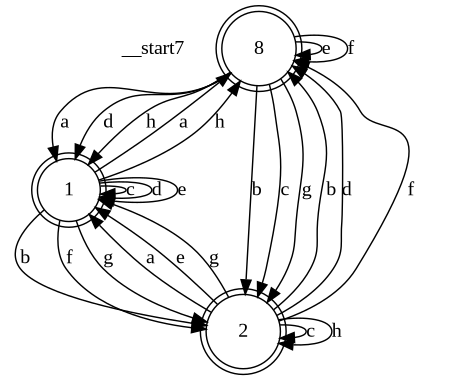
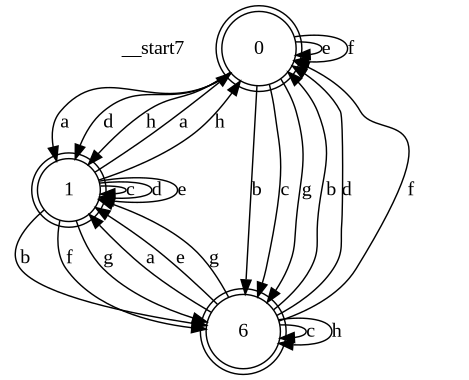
(259, 49) -> (259, 49)
(243, 332) -> (243, 332)
